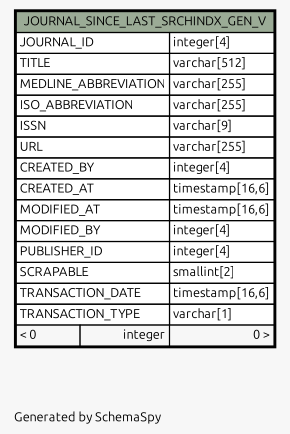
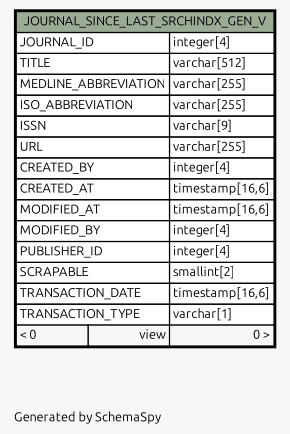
(145, 335) -> (153, 335)
